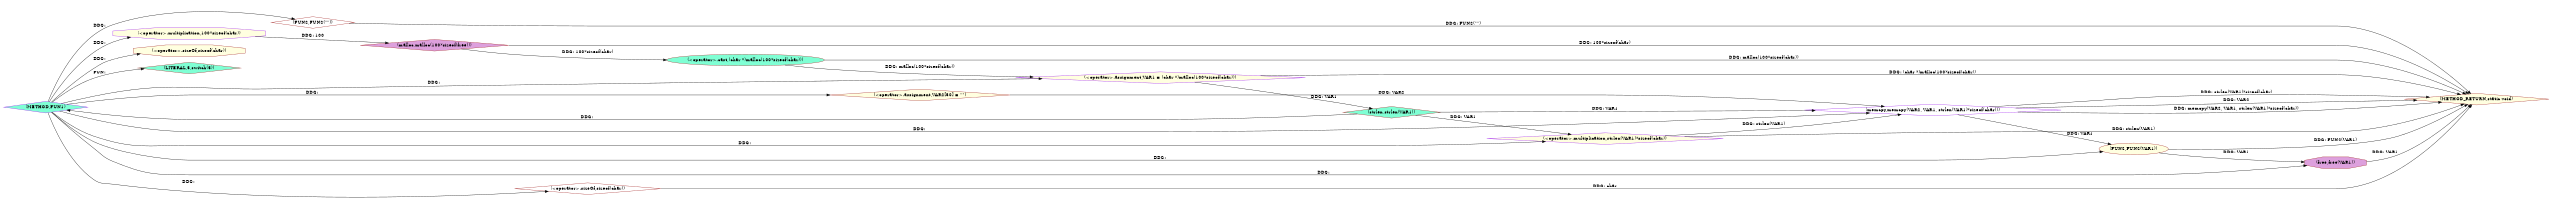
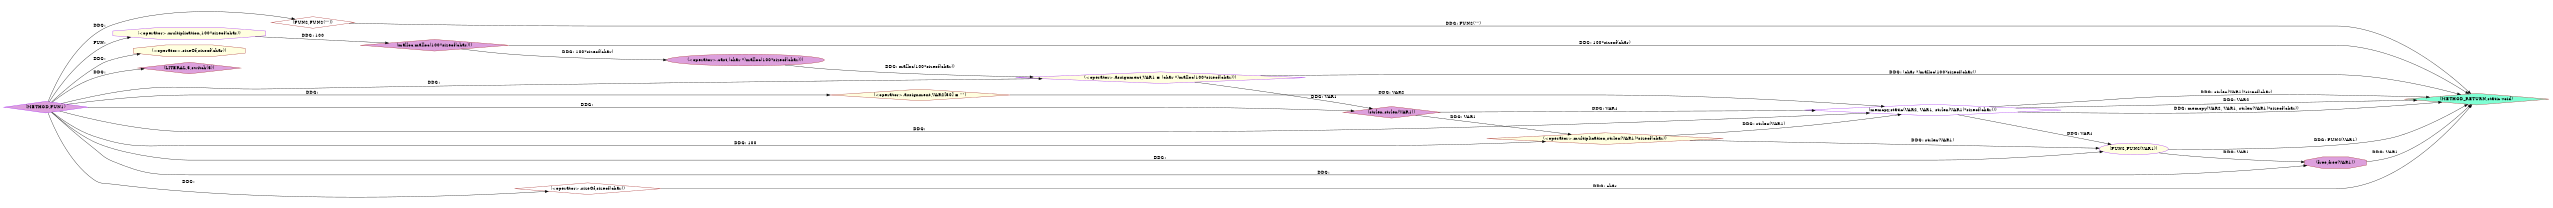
(100, 43) -> (100, 43)
(435, 45) -> (435, 45)
(745, 60) -> (745, 60)
(1646, 60) -> none
(189, 68) -> (189, 68)
(100, 72) -> (100, 72)
(2477, 99) -> (2477, 99)
(46, 107) -> (46, 107)
(1933, 110) -> (1933, 110)
(1392, 112) -> (1392, 112)
(713, 119) -> (719, 107)
(2074, 132) -> (1893, 144)
(1605, 139) -> (1605, 139)
(745, 143) -> (745, 143)
(2134, 149) -> (2134, 149)
